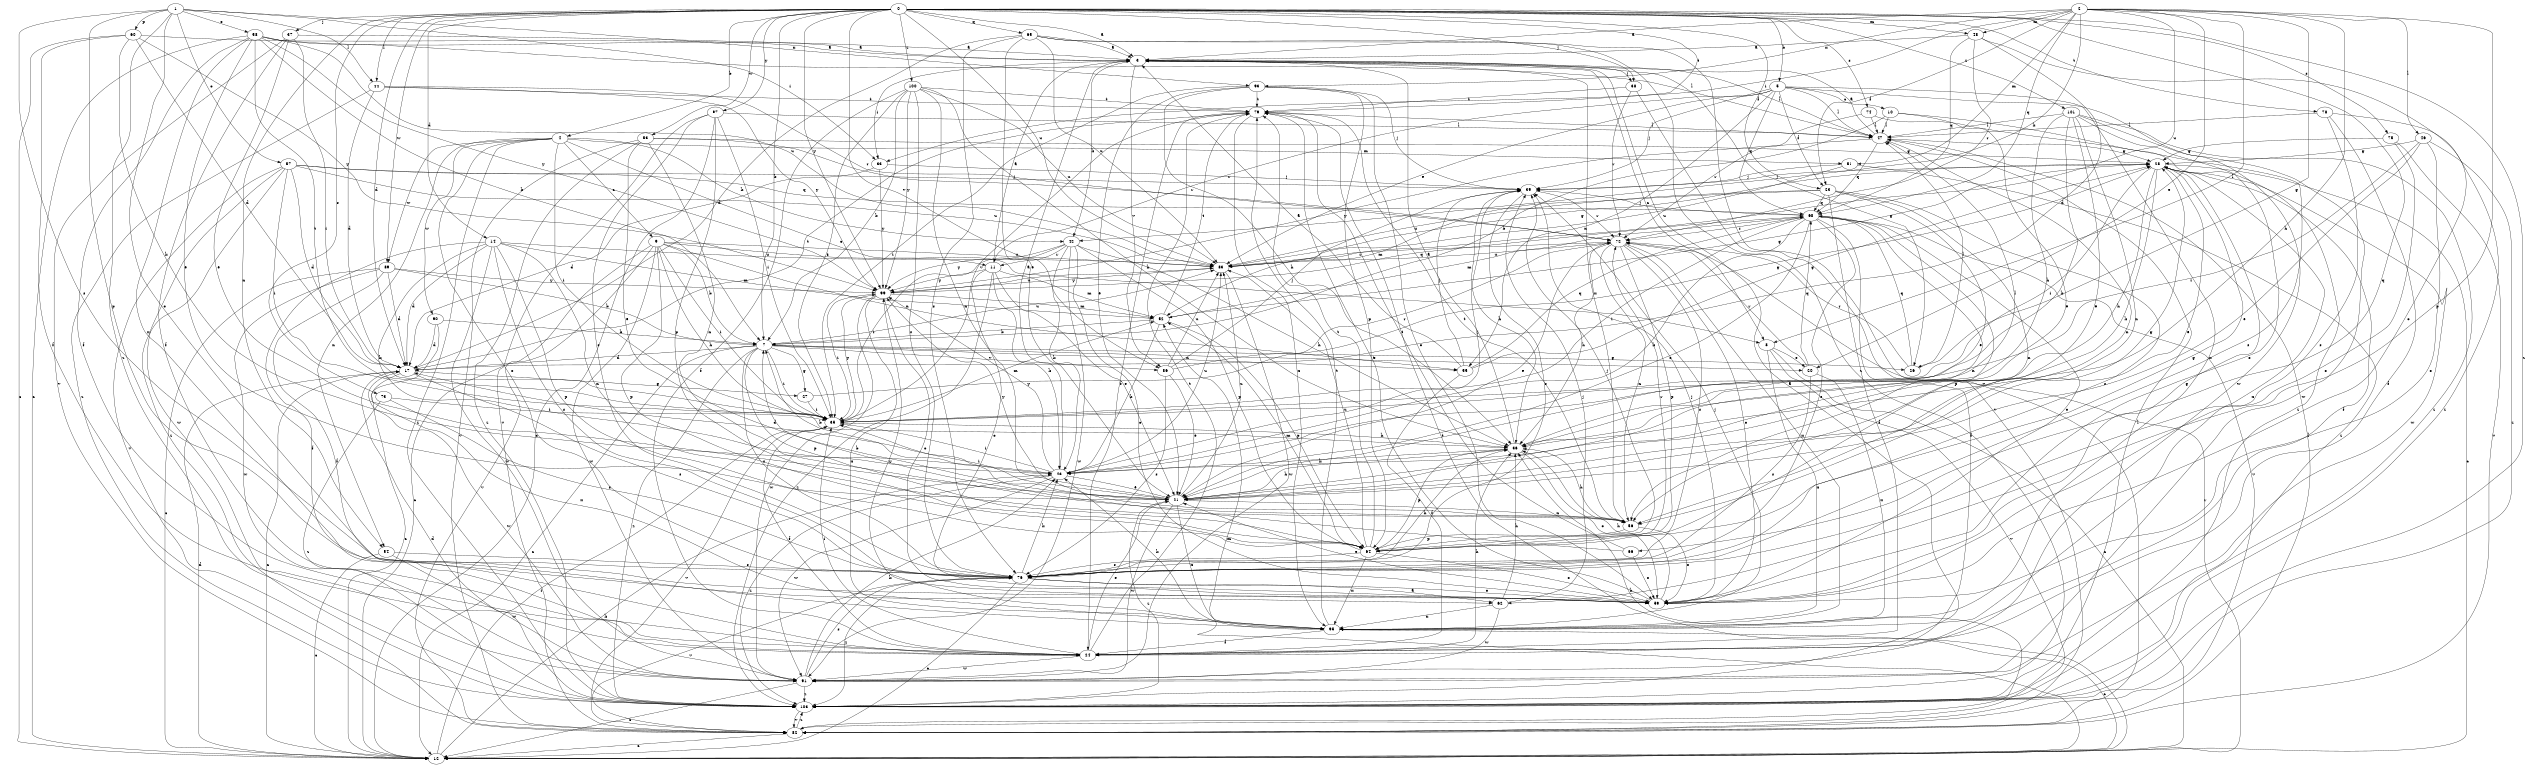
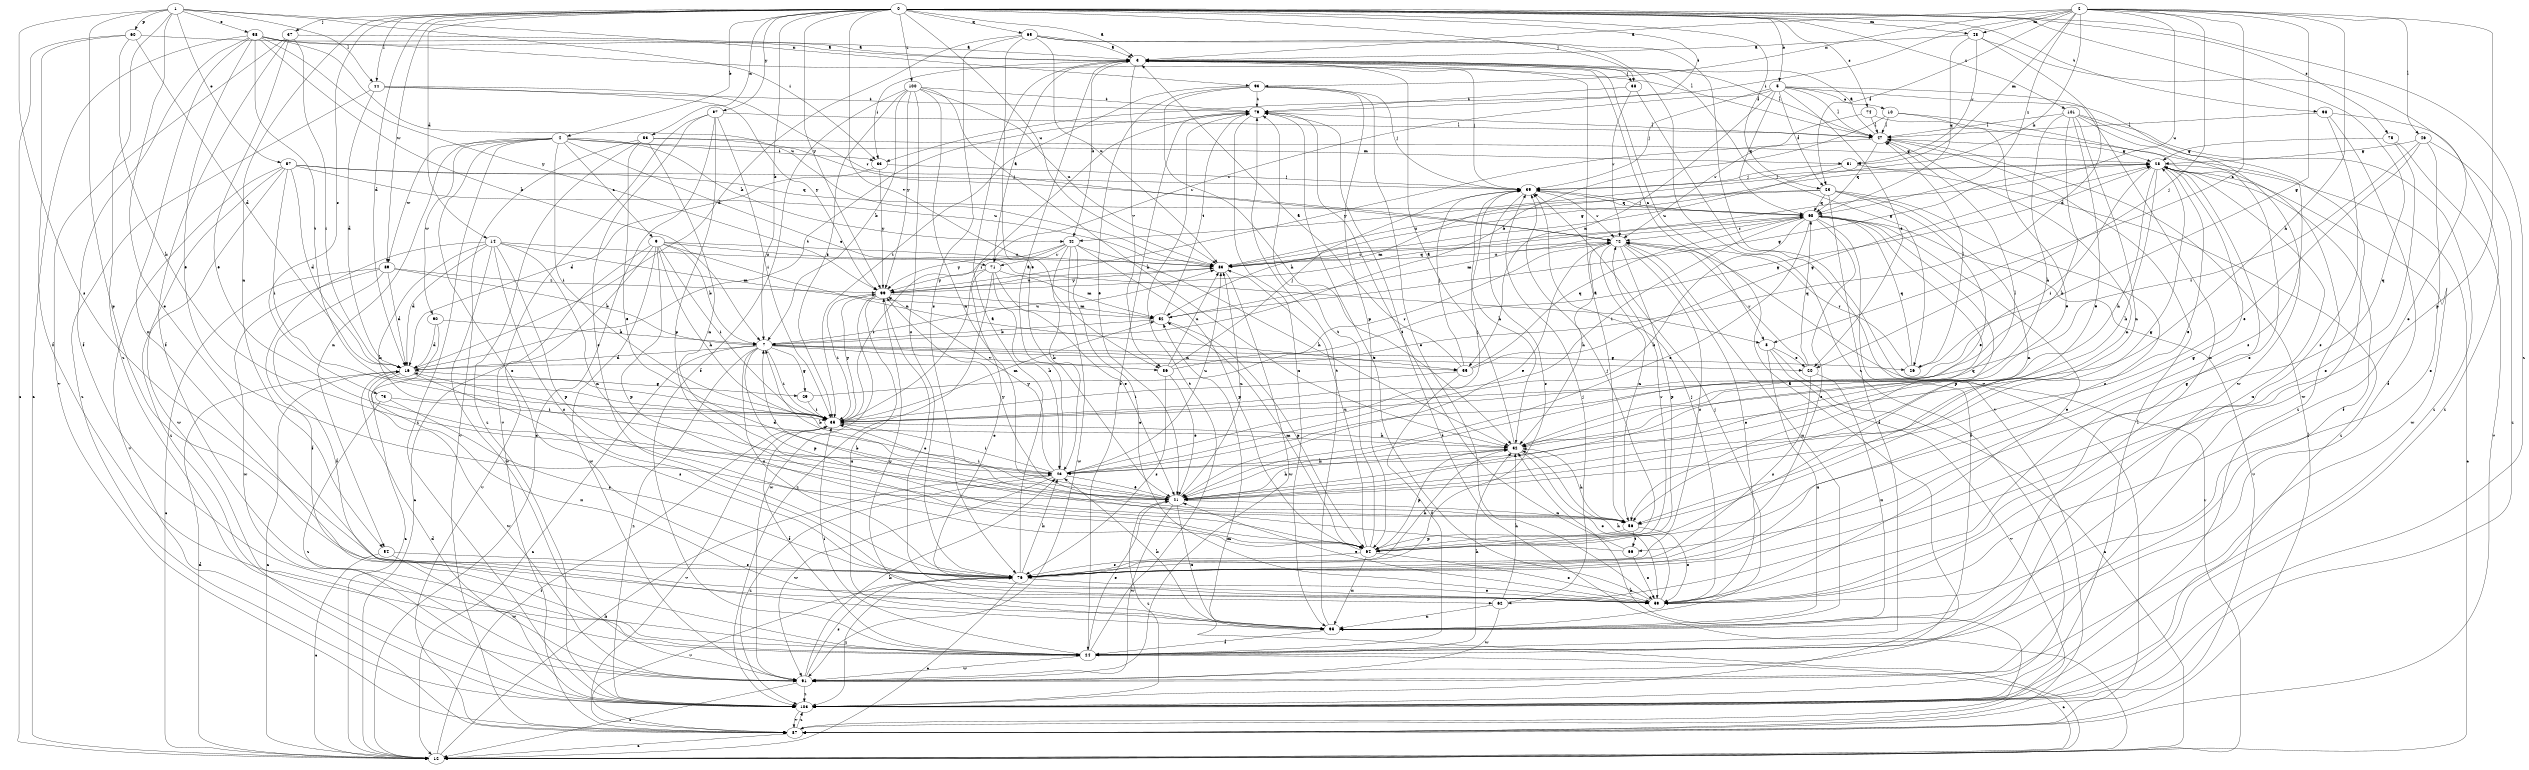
none -> (1405, 71)
(751, 74) -> (751, 74)
(2028, 112) -> (2028, 112)
(2325, 112) -> (2325, 112)
none -> (719, 149)
(1493, 151) -> (1896, 219)
(2233, 177) -> (2233, 177)
(1863, 190) -> (1943, 136)
(2169, 190) -> (2169, 190)
none -> (1621, 205)
(483, 217) -> none
(982, 268) -> (982, 268)
(993, 268) -> (993, 268)
(552, 280) -> (552, 280)
(1596, 293) -> (1596, 293)
(1449, 306) -> (1634, 539)
(407, 371) -> (407, 371)
(1974, 371) -> (1974, 371)
none -> (1104, 394)
(805, 397) -> (805, 397)
(1123, 405) -> none
(1515, 449) -> (1515, 449)
(1363, 589) -> (986, 314)
(2117, 726) -> (2015, 688)
(795, 733) -> (795, 733)
